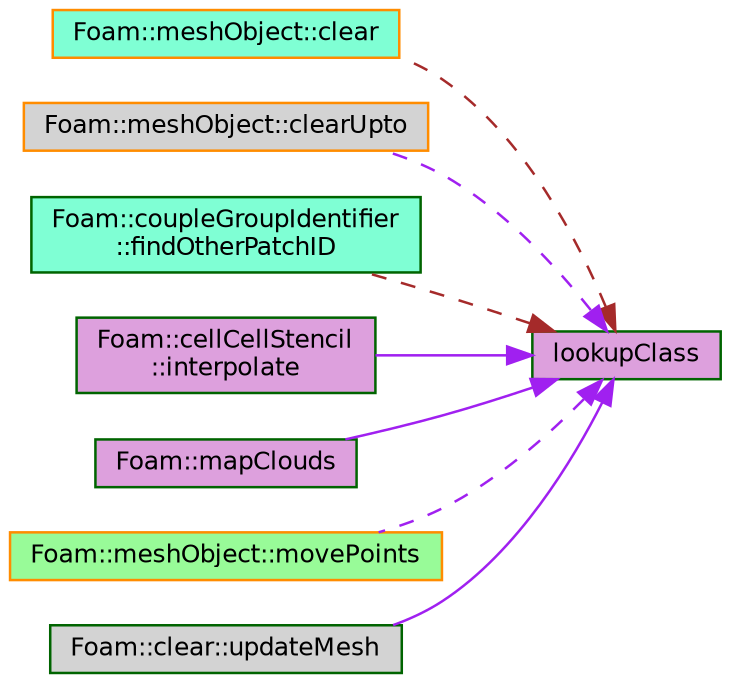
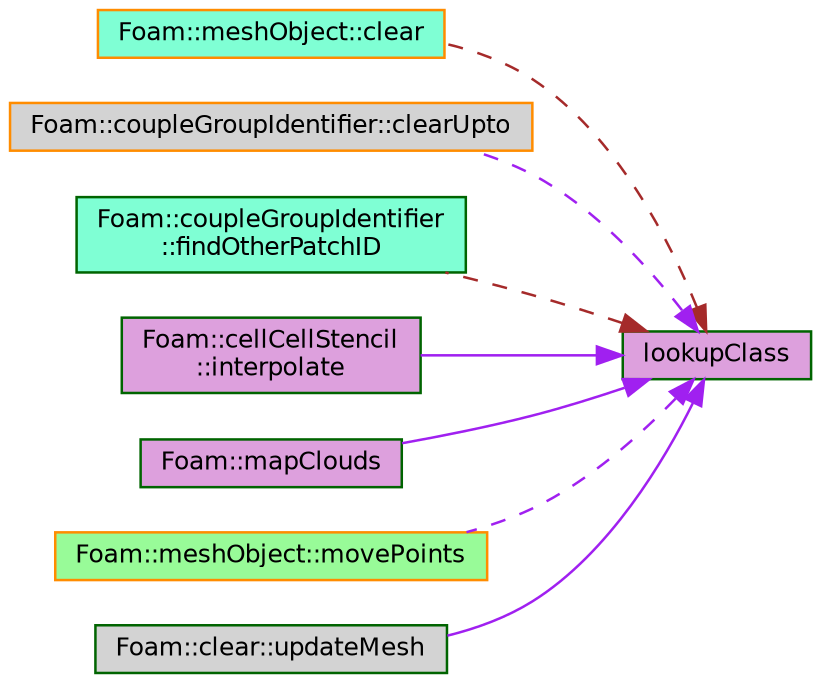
(226, 127) -> (271, 127)
